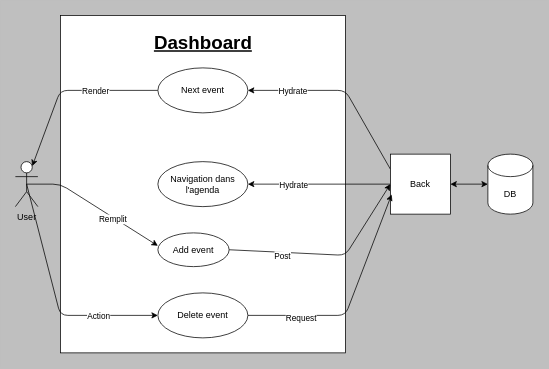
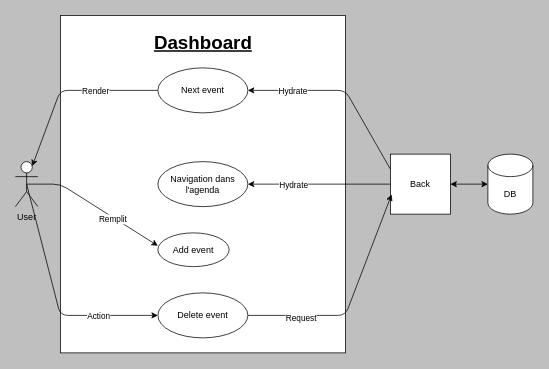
(325, 254) -> none
